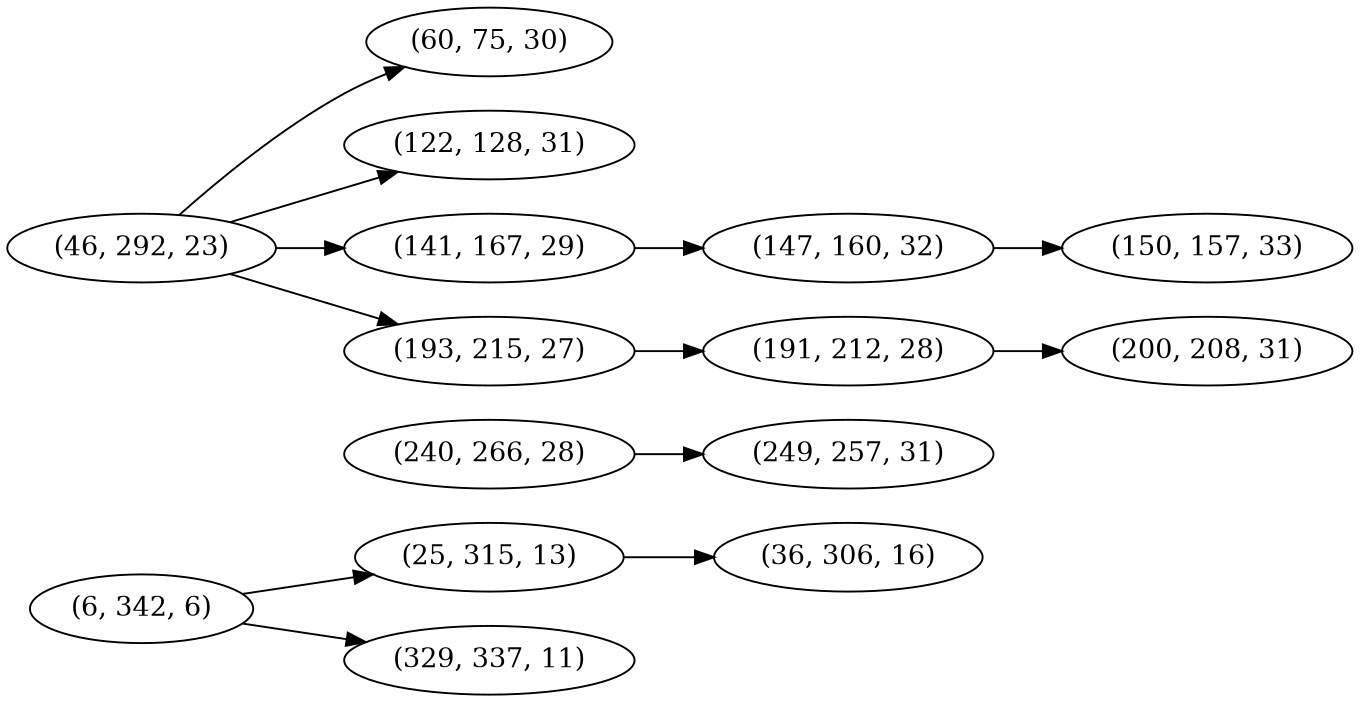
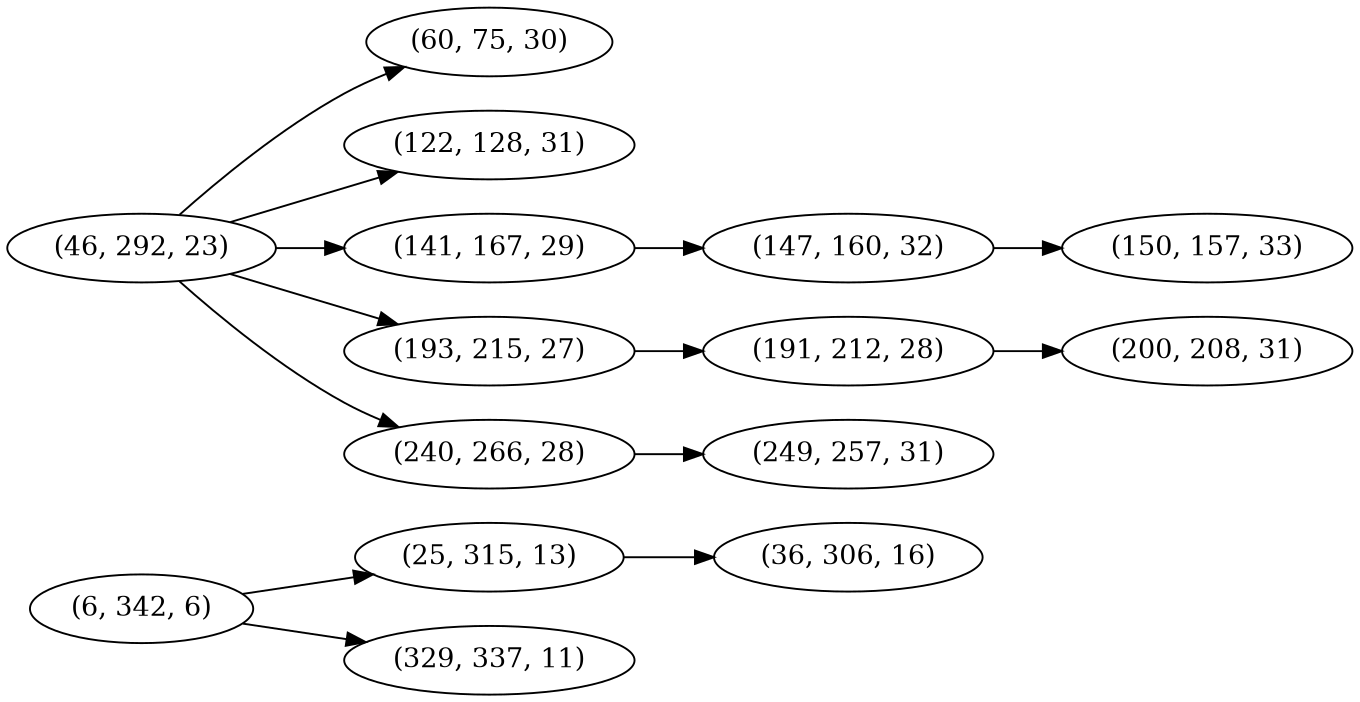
none -> (275, 358)
